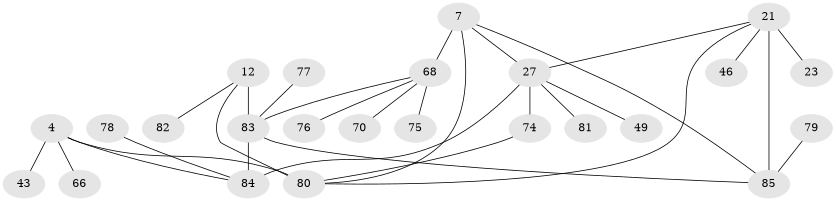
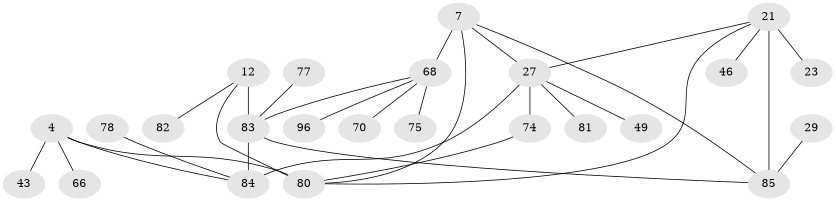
(304, 128) -> (304, 128)
(812, 128) -> (812, 128)
